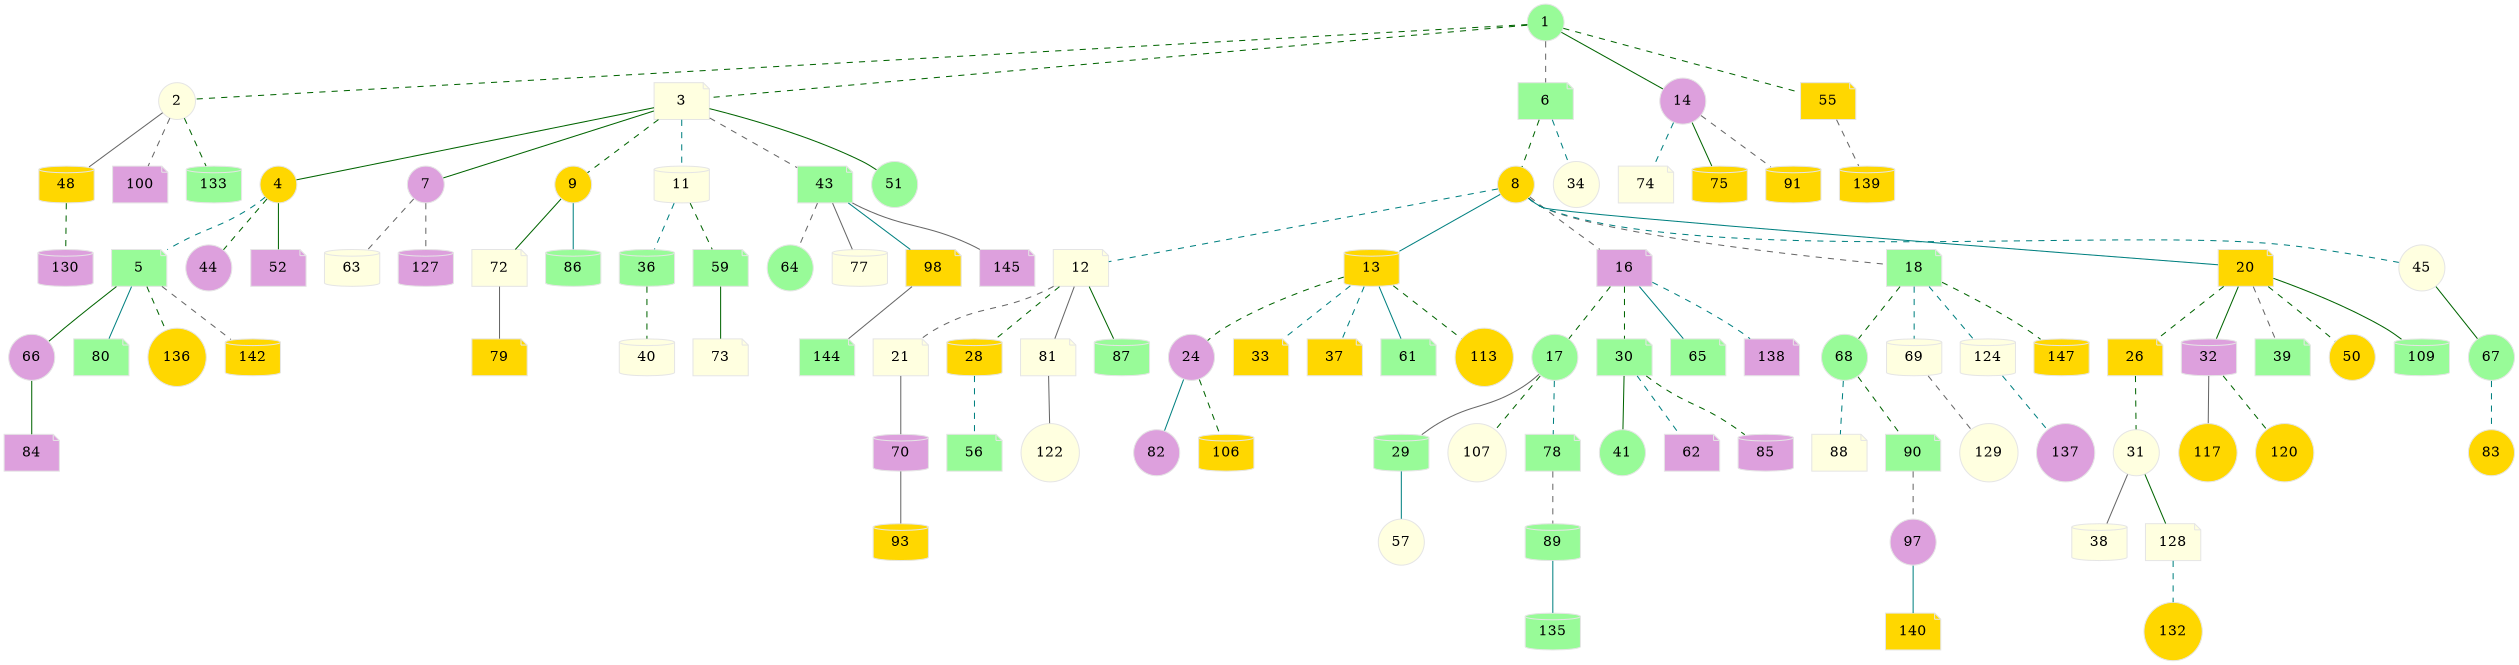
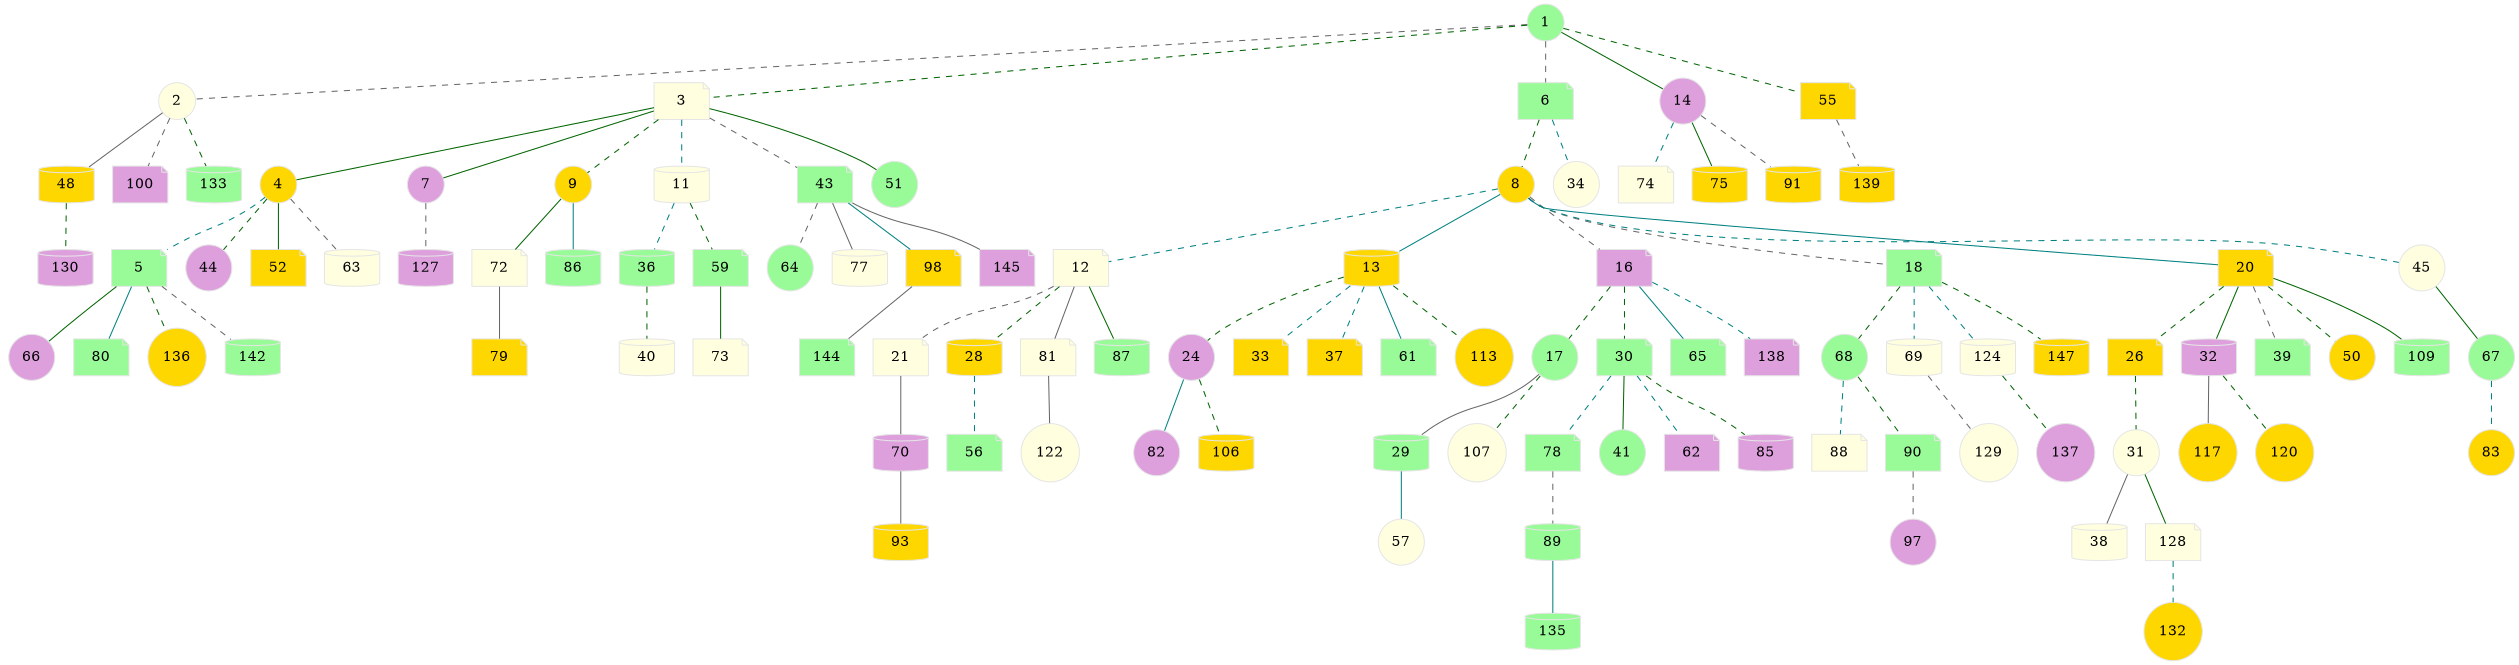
(862, 62) -> (862, 62)
(391, 224) -> (313, 224)
(278, 268) -> (278, 268)
(253, 357) -> (253, 357)
(2025, 403) -> (2025, 403)
(1554, 408) -> (1589, 405)
(32, 453) -> none
(1913, 632) -> none
